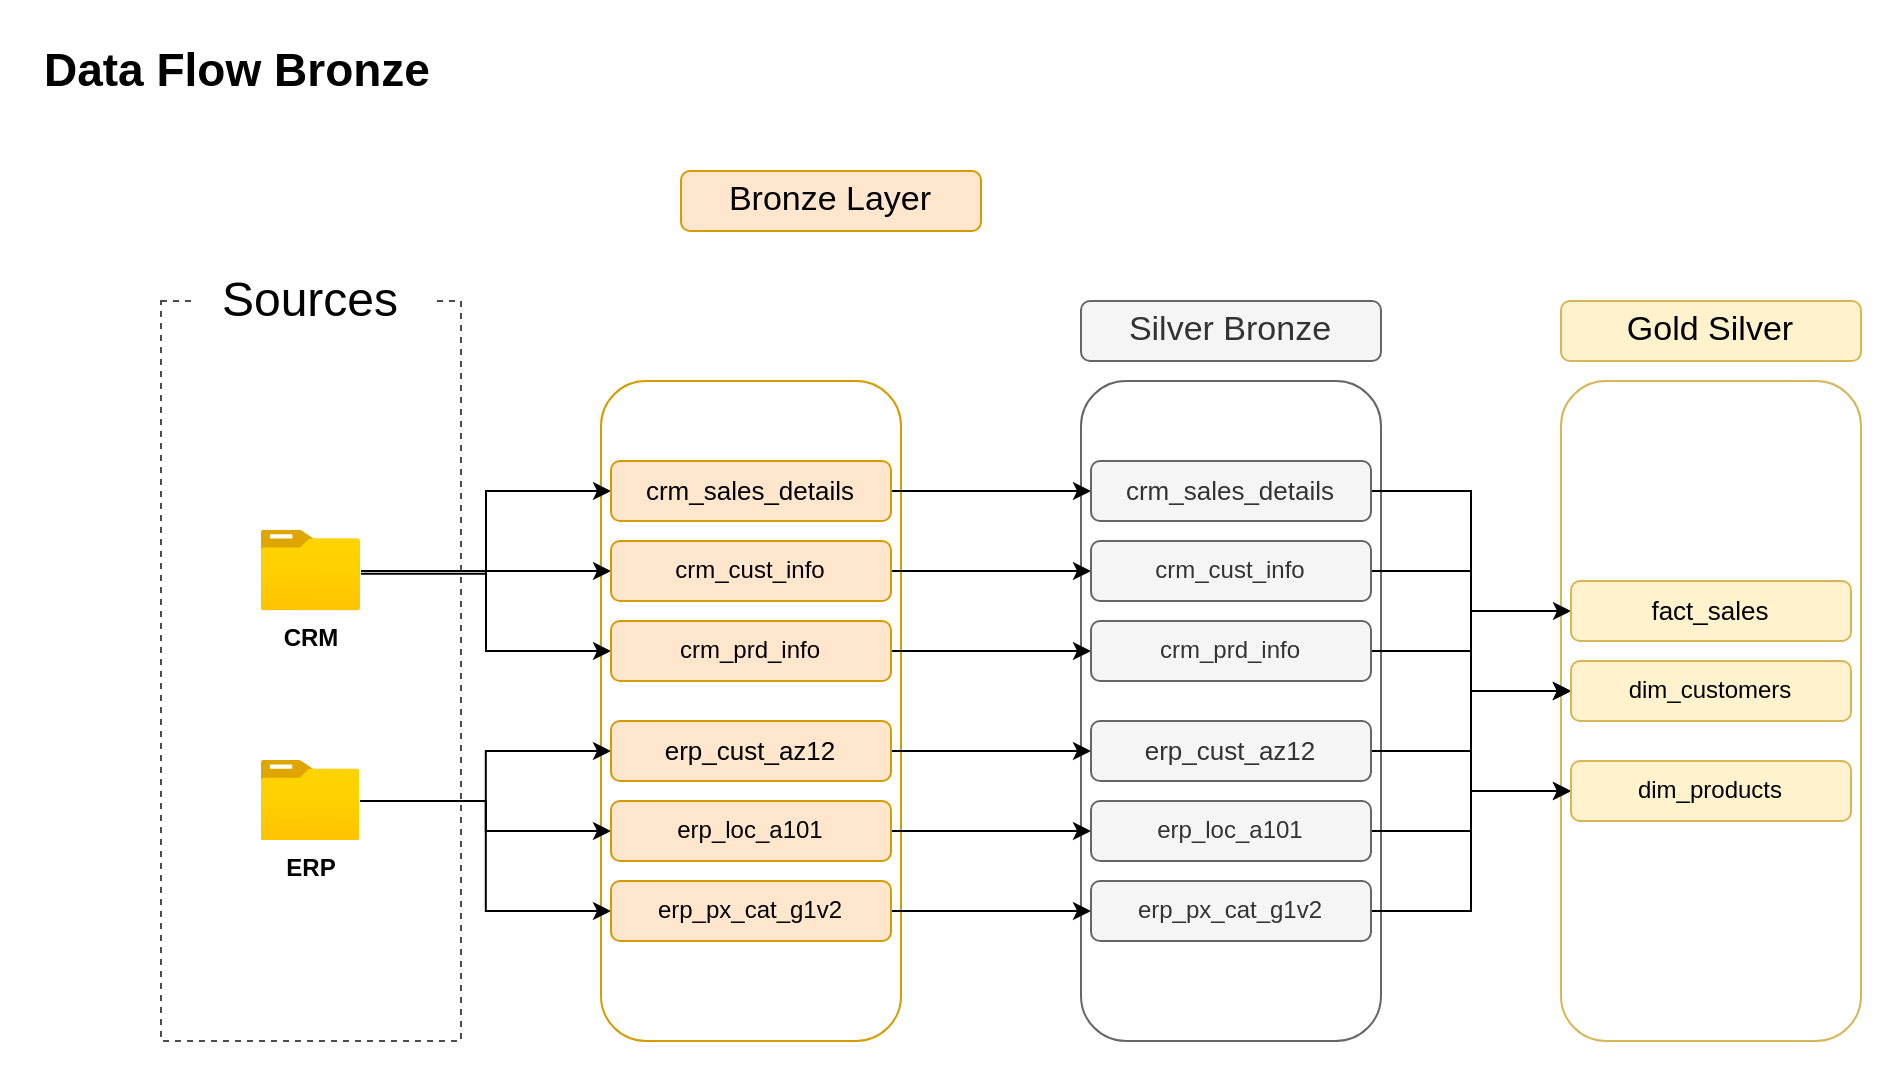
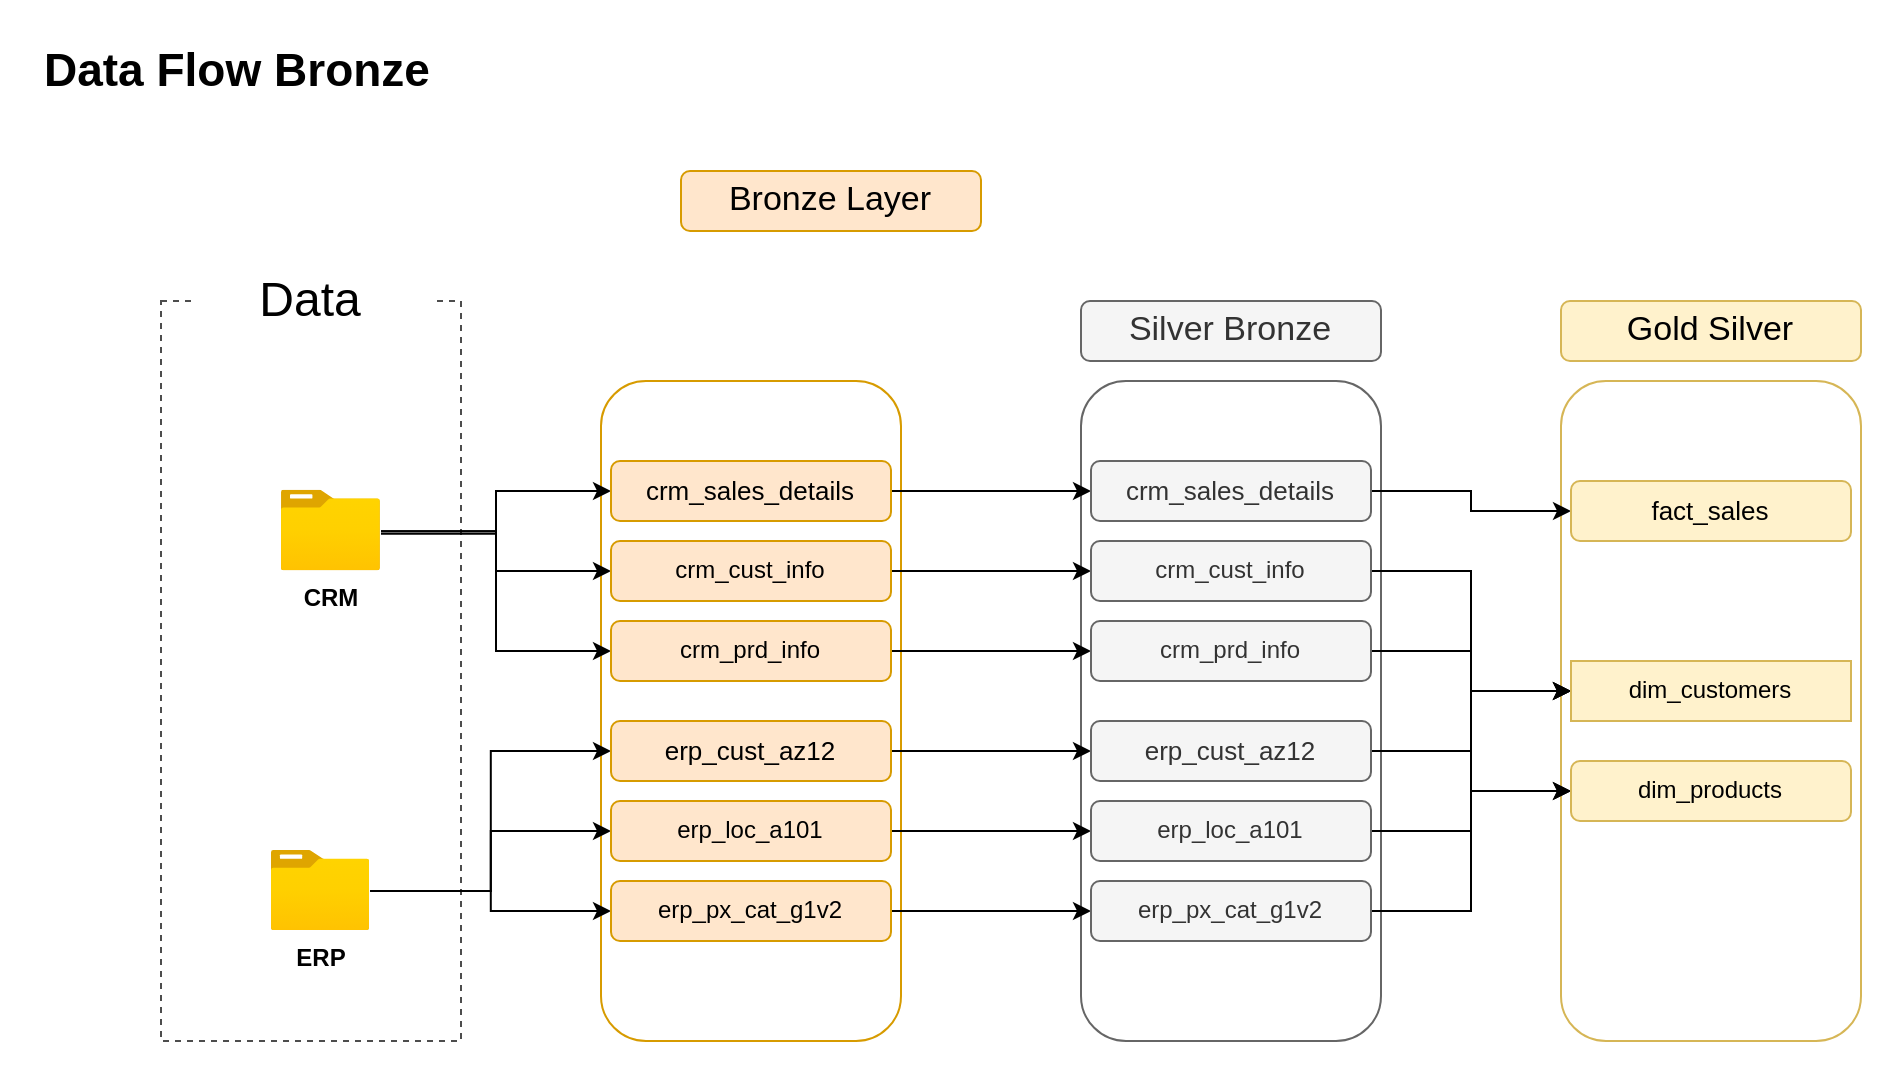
(311, 301) -> (311, 301)
(311, 571) -> (331, 531)
(1711, 611) -> (1711, 511)
(1711, 691) -> (1711, 691)
(311, 801) -> (321, 891)
